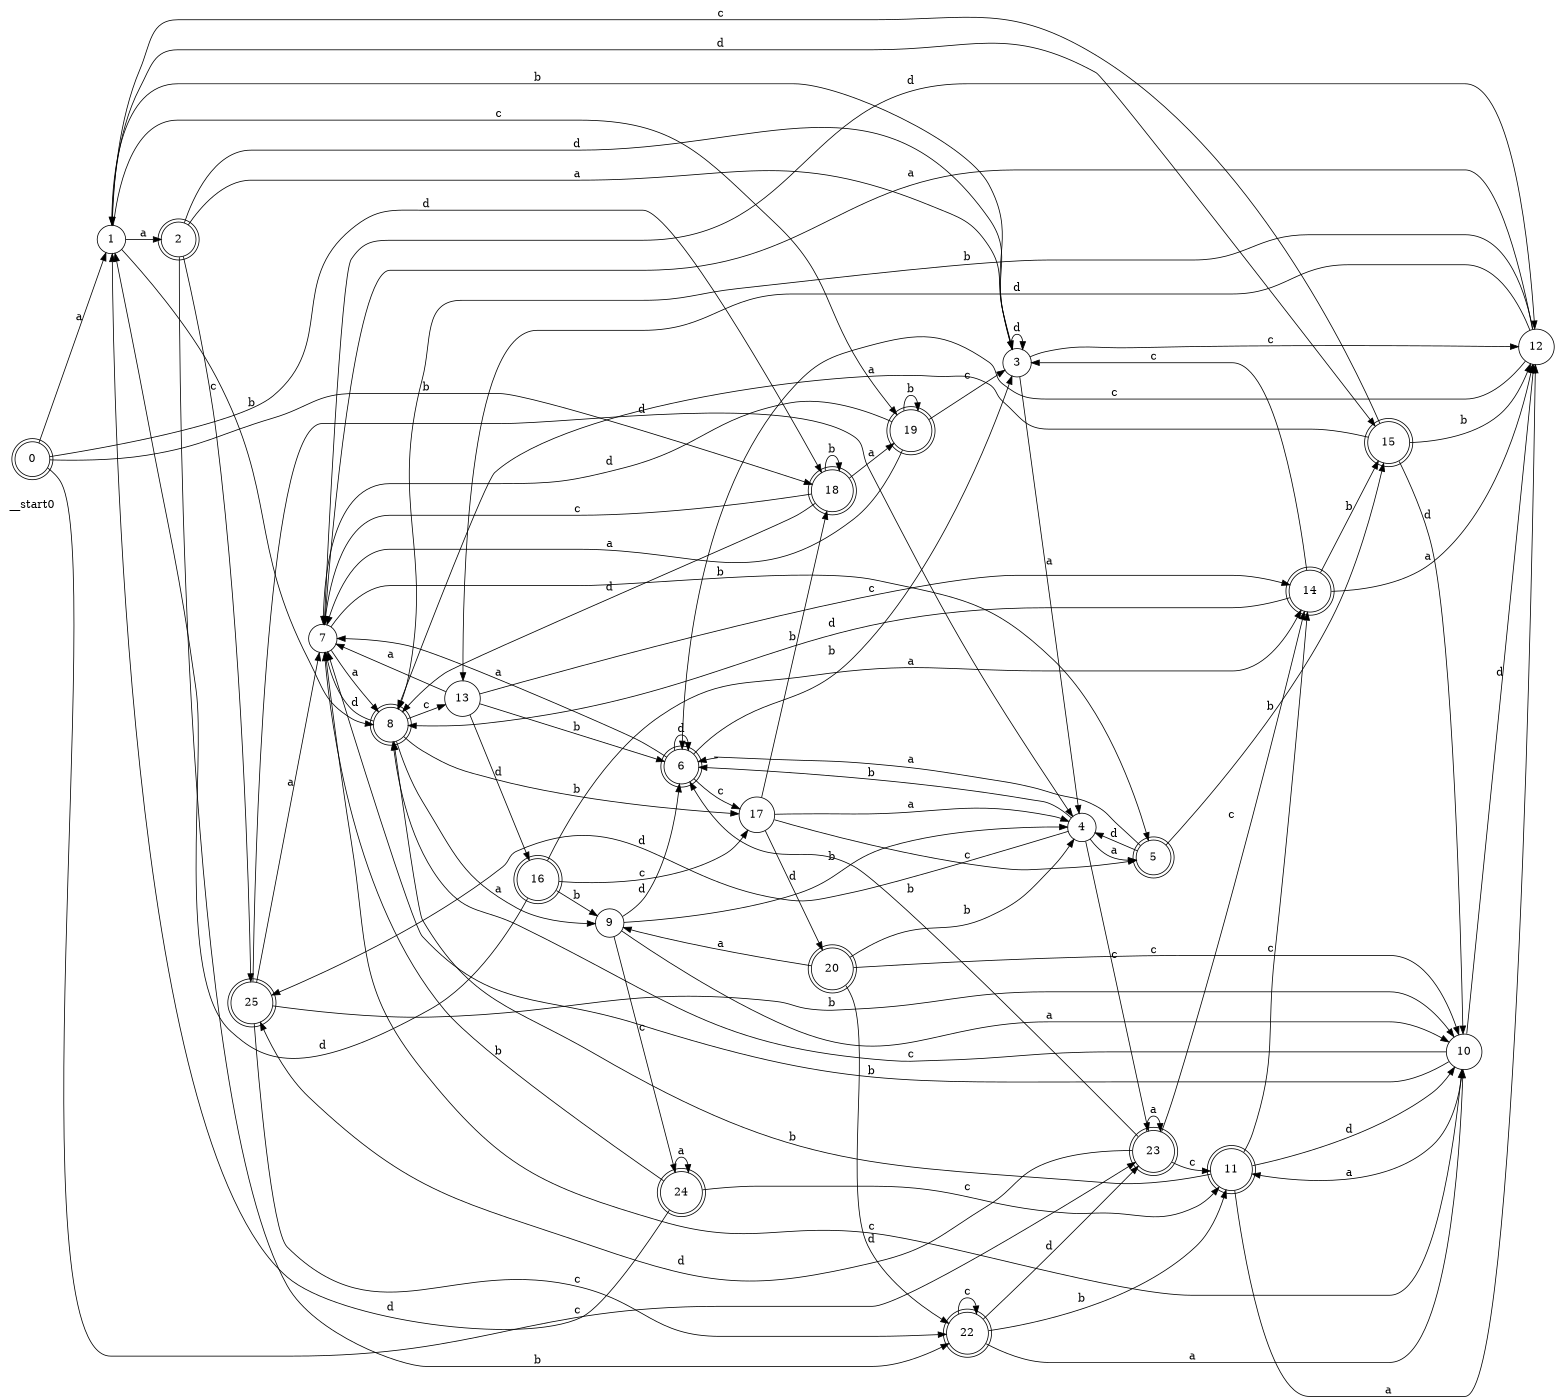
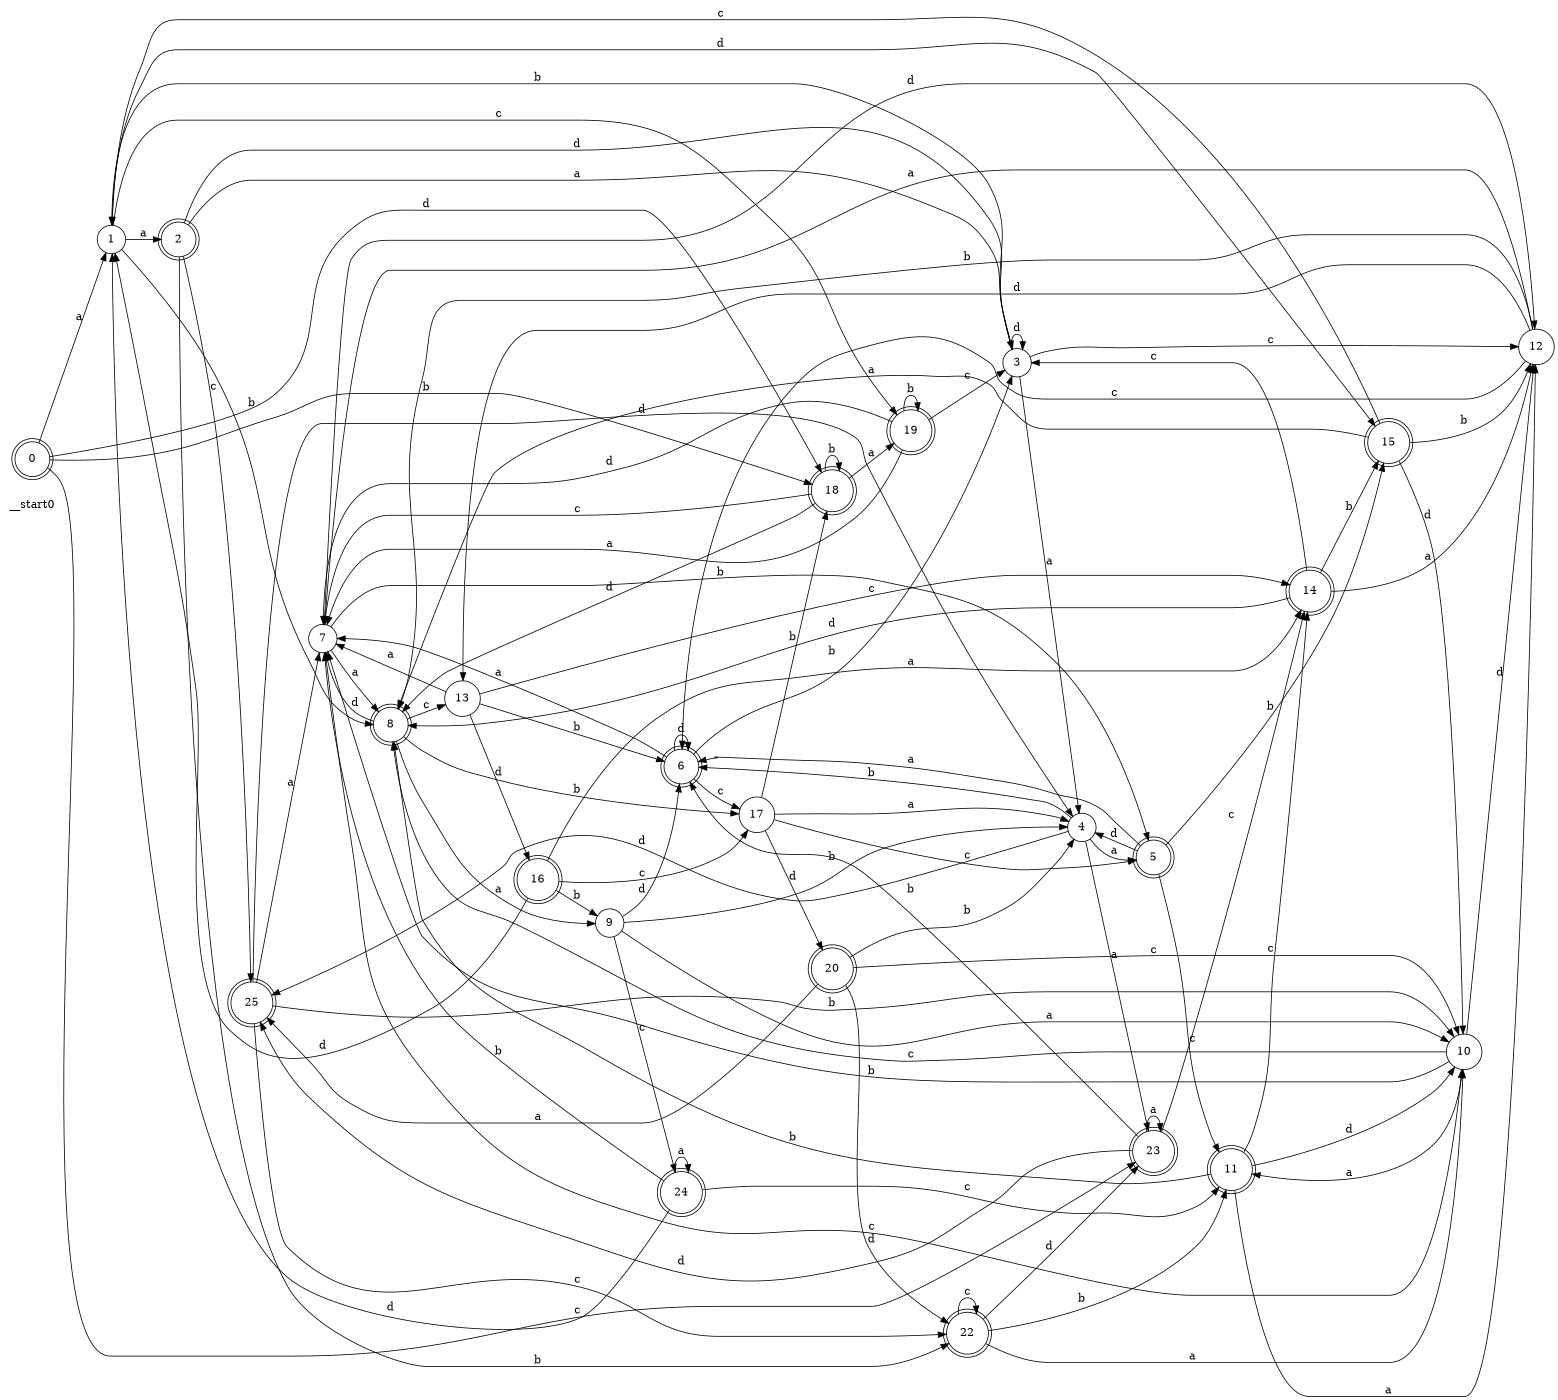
(721, 950) -> (552, 1123)
(1114, 955) -> (1114, 955)
(1187, 1168) -> (1185, 1010)
